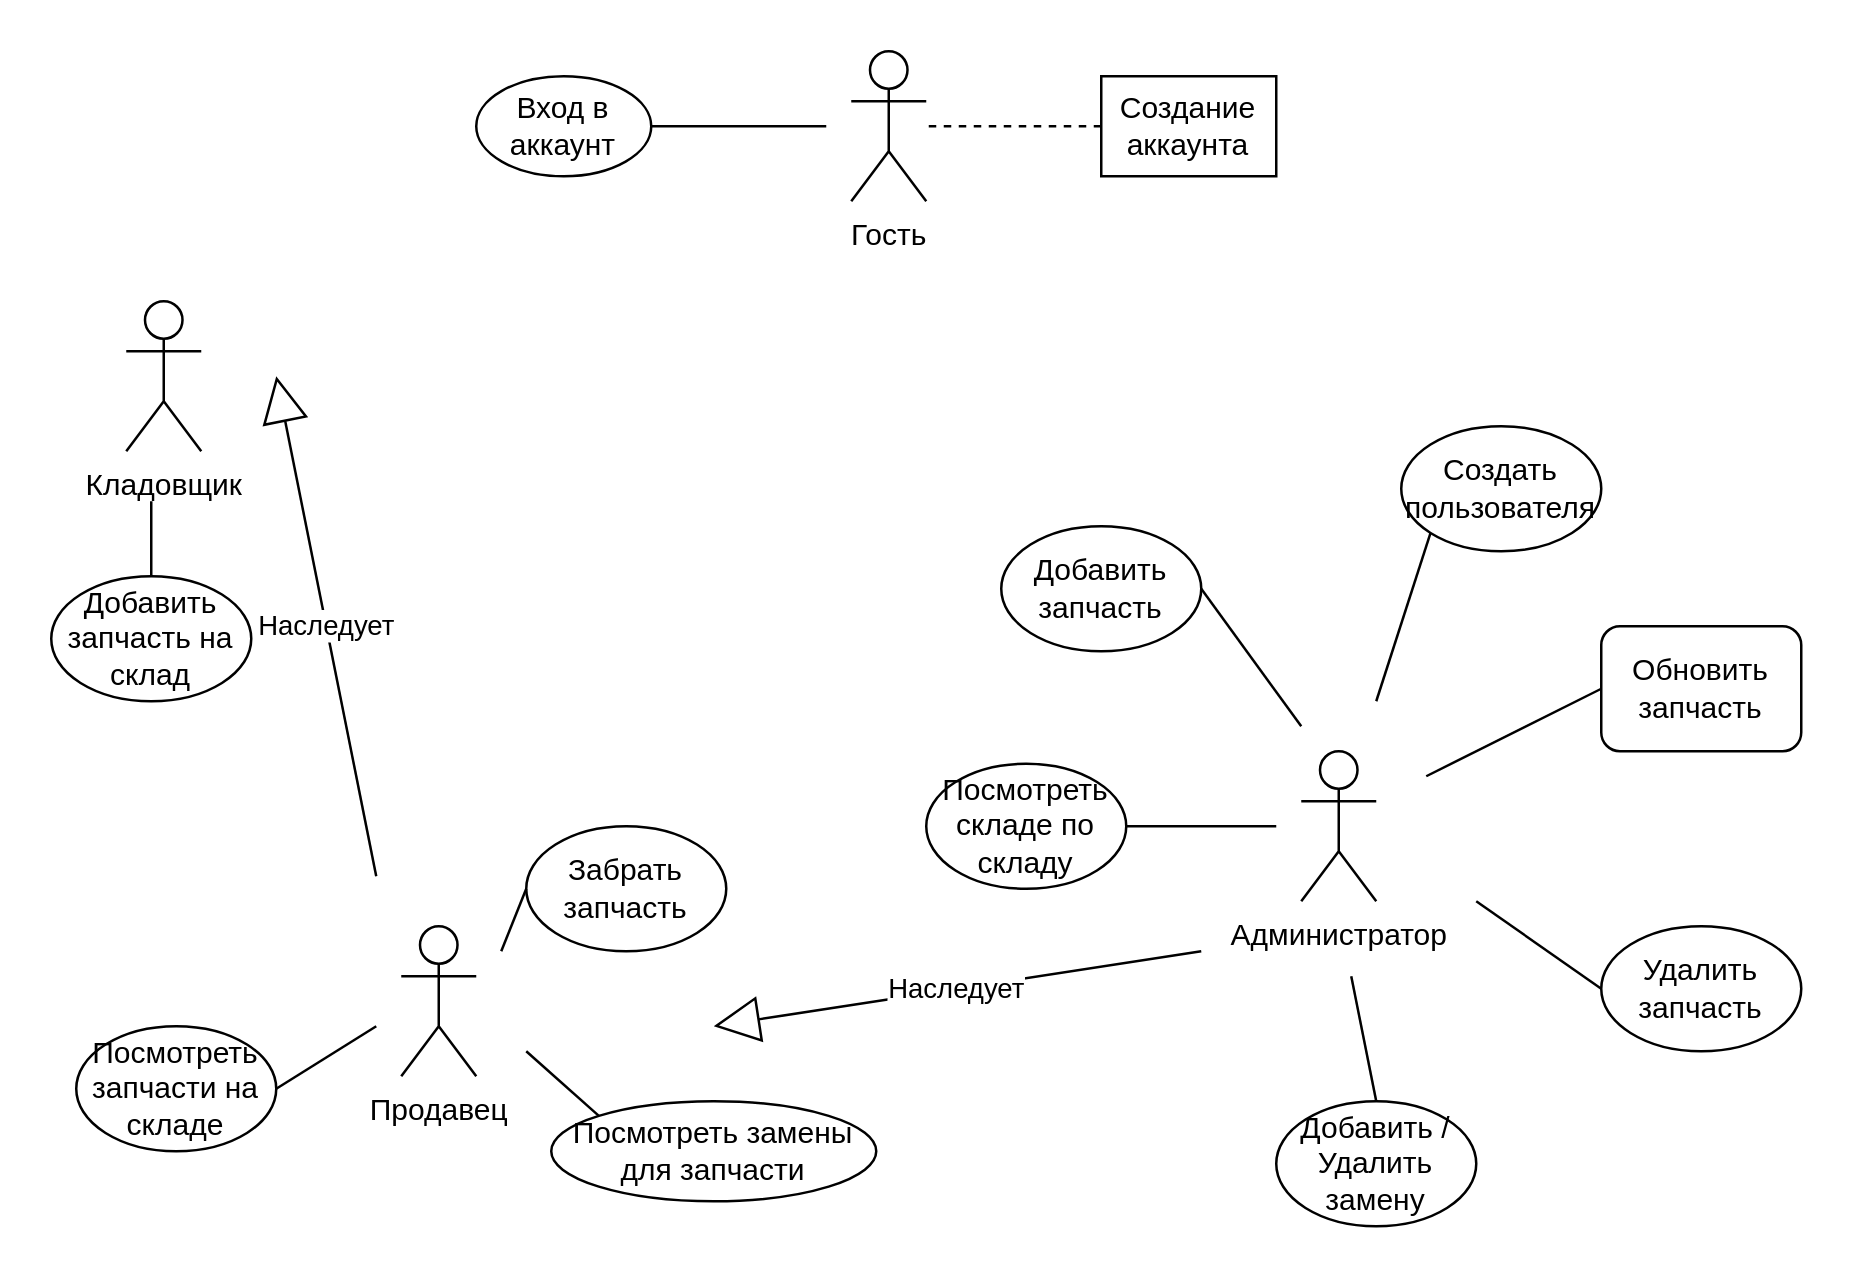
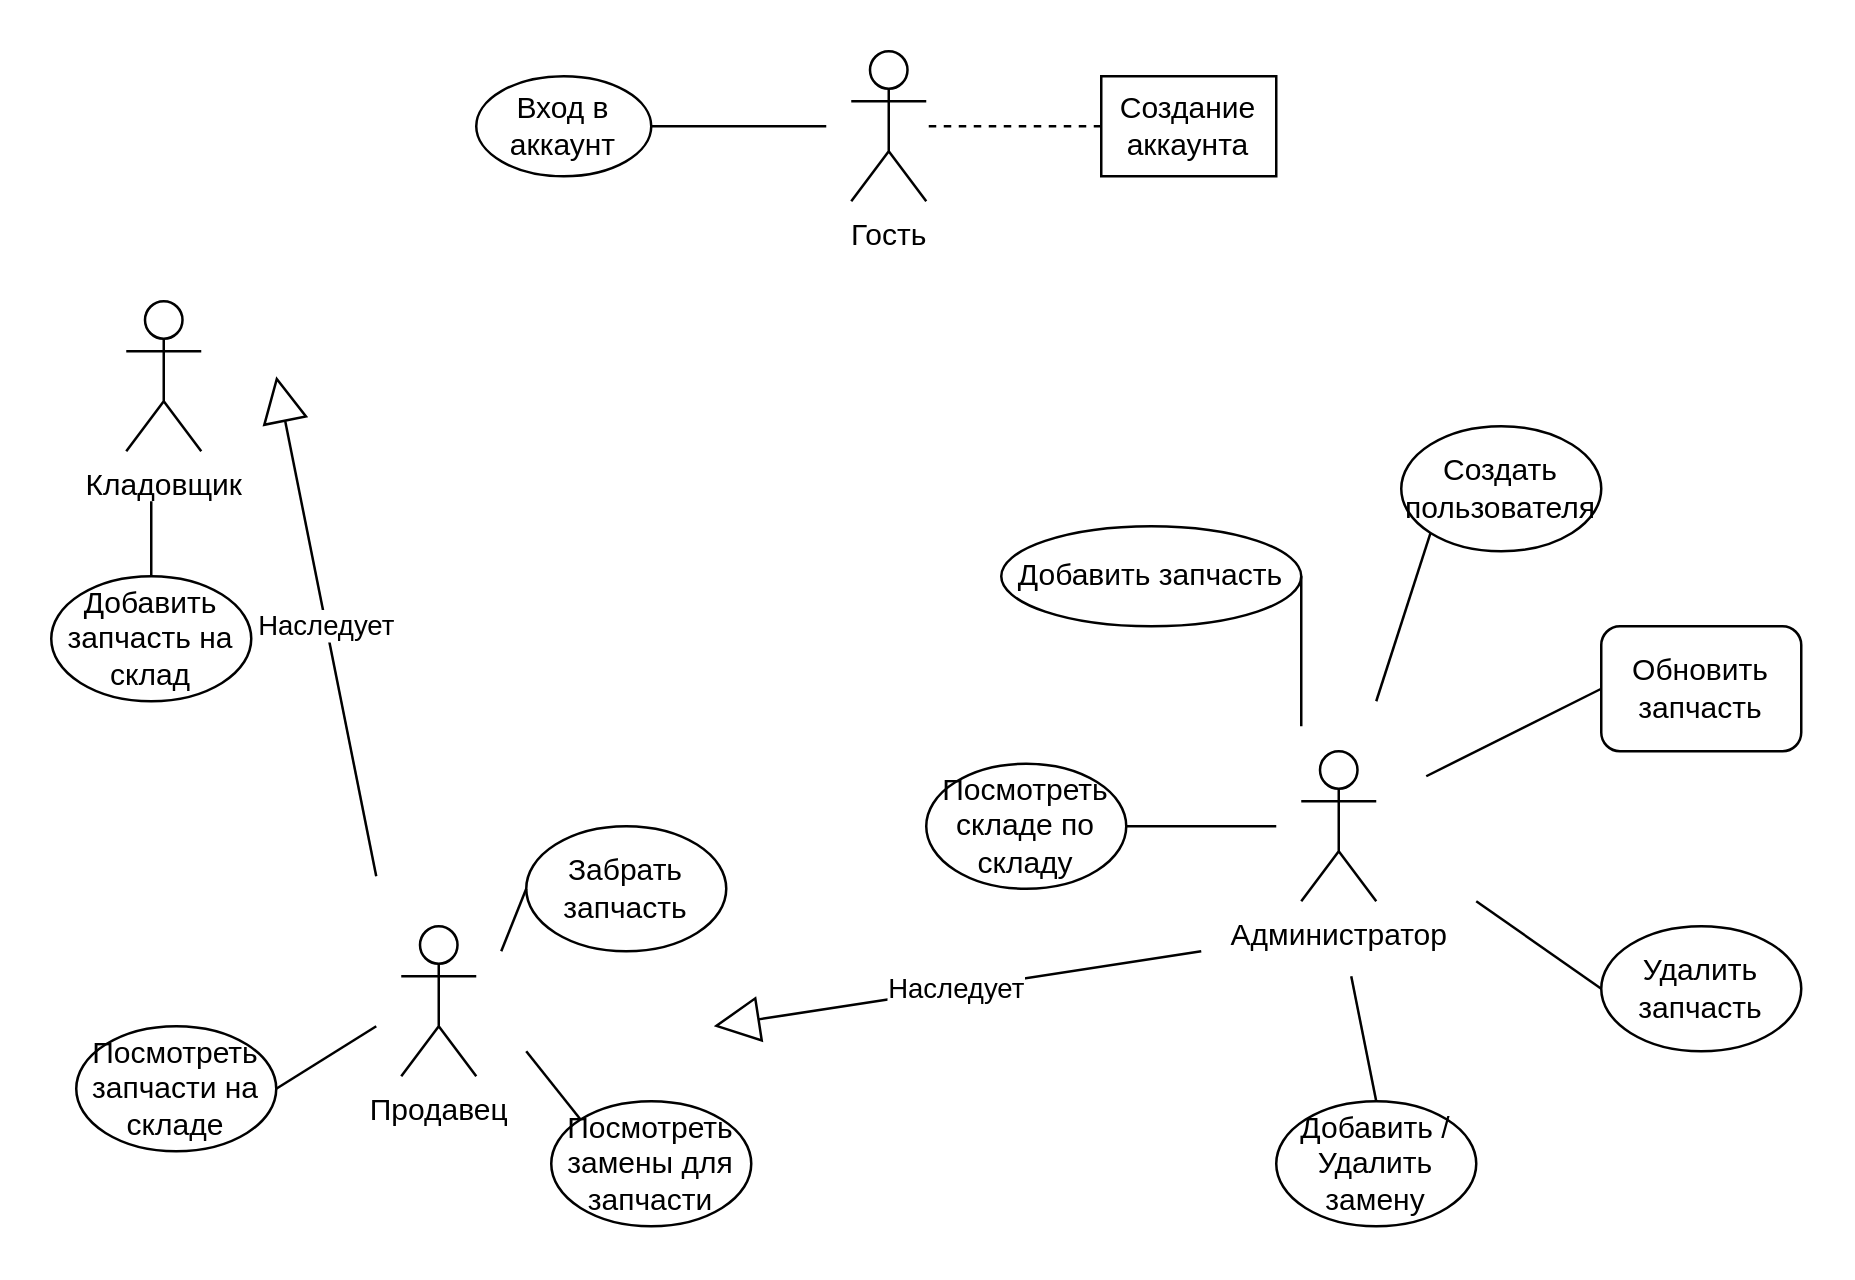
(1101, 589) -> (1151, 576)
(714, 1151) -> (651, 1164)
